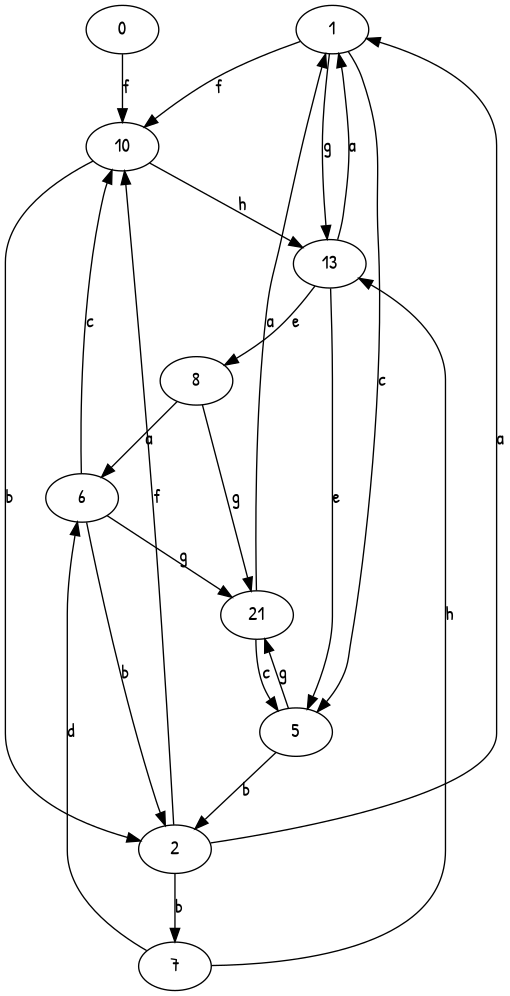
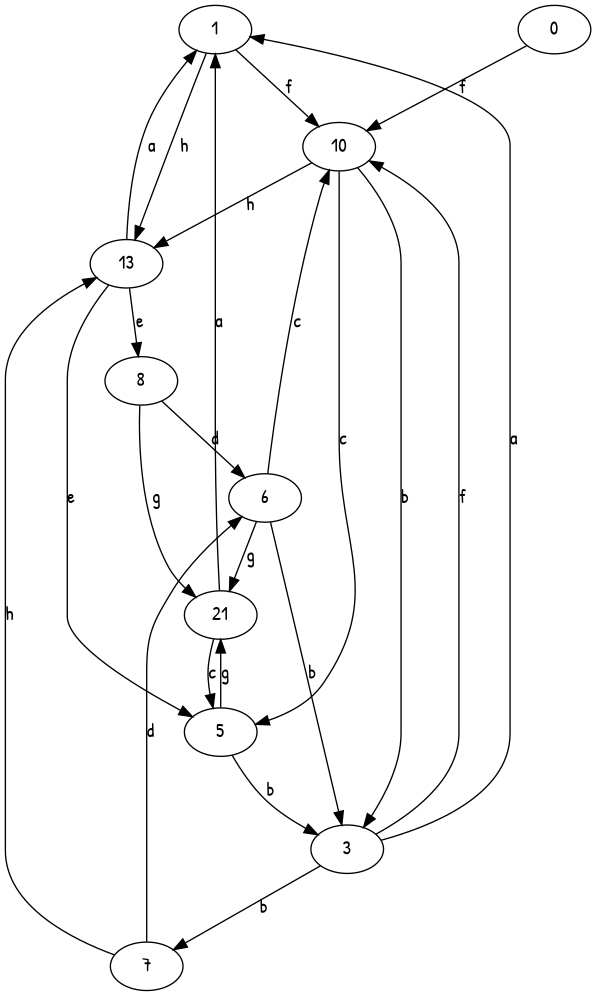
(328, 147) -> (185, 147)
(378, 378) -> (340, 465)
(149, 439) -> (215, 439)
(175, 849) -> (347, 849)
